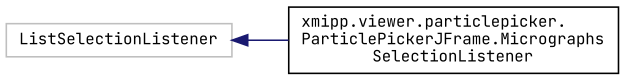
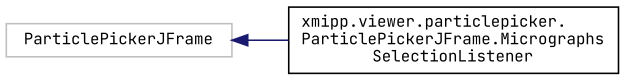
(119, 40) -> (119, 40)
